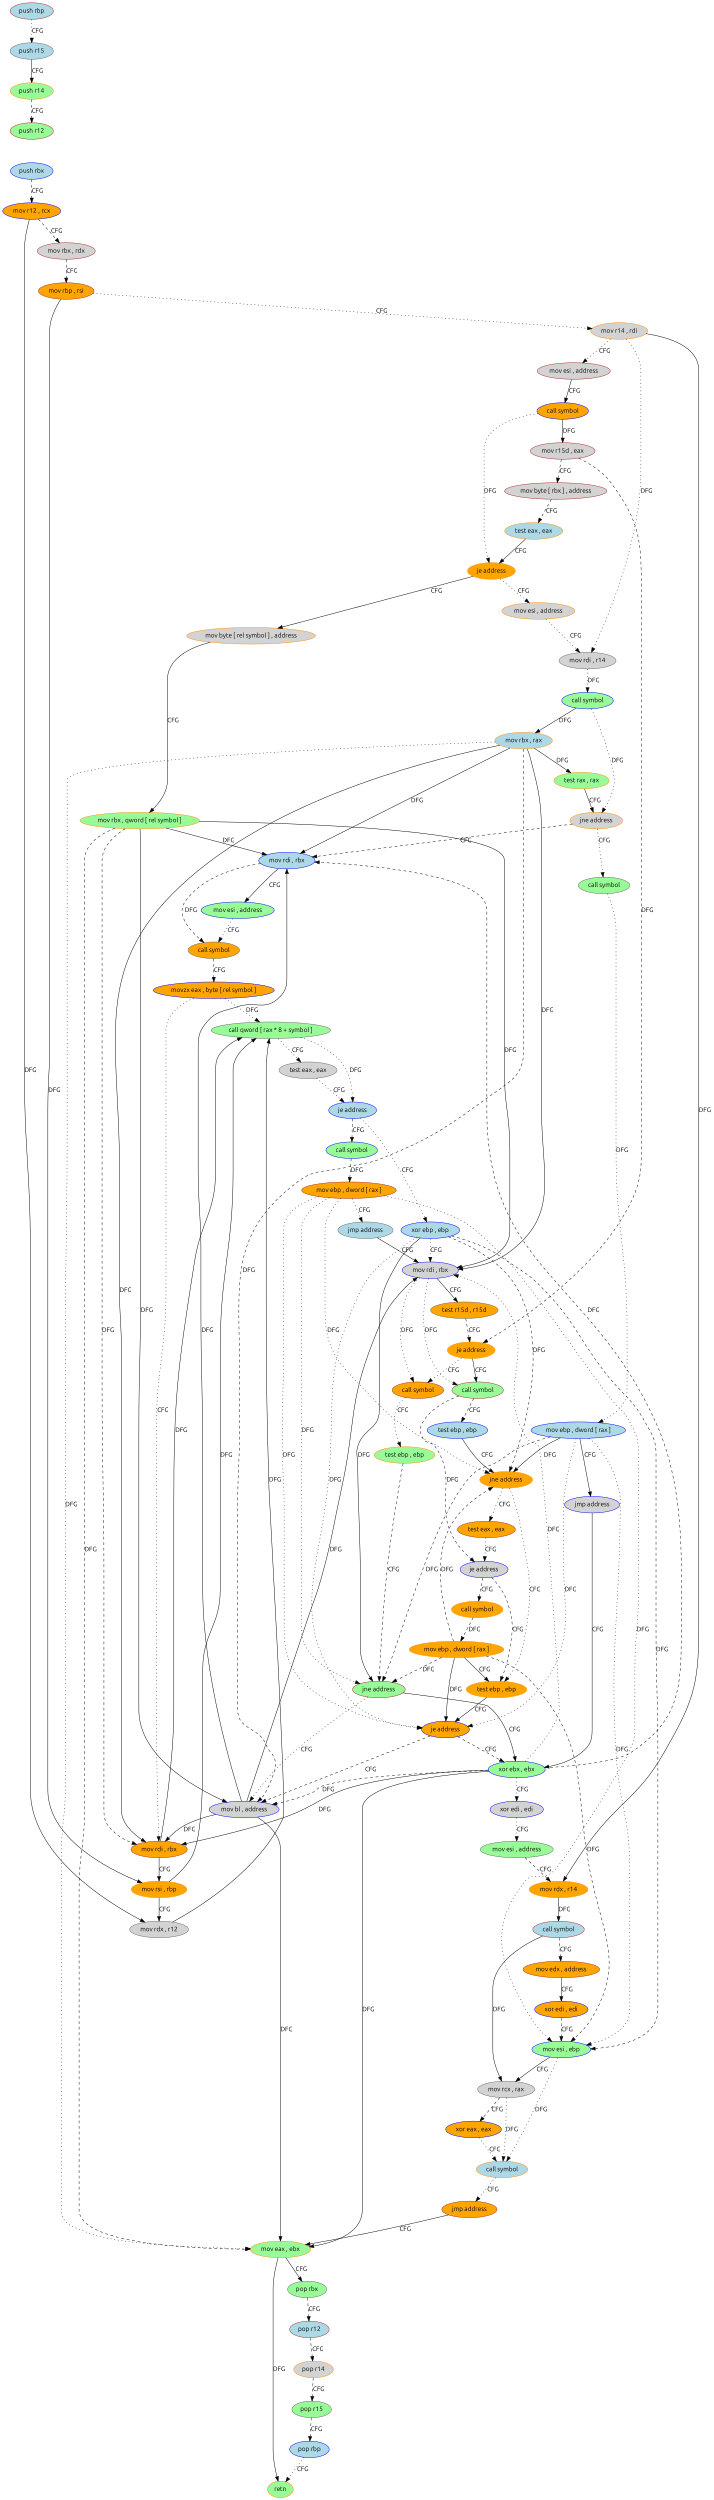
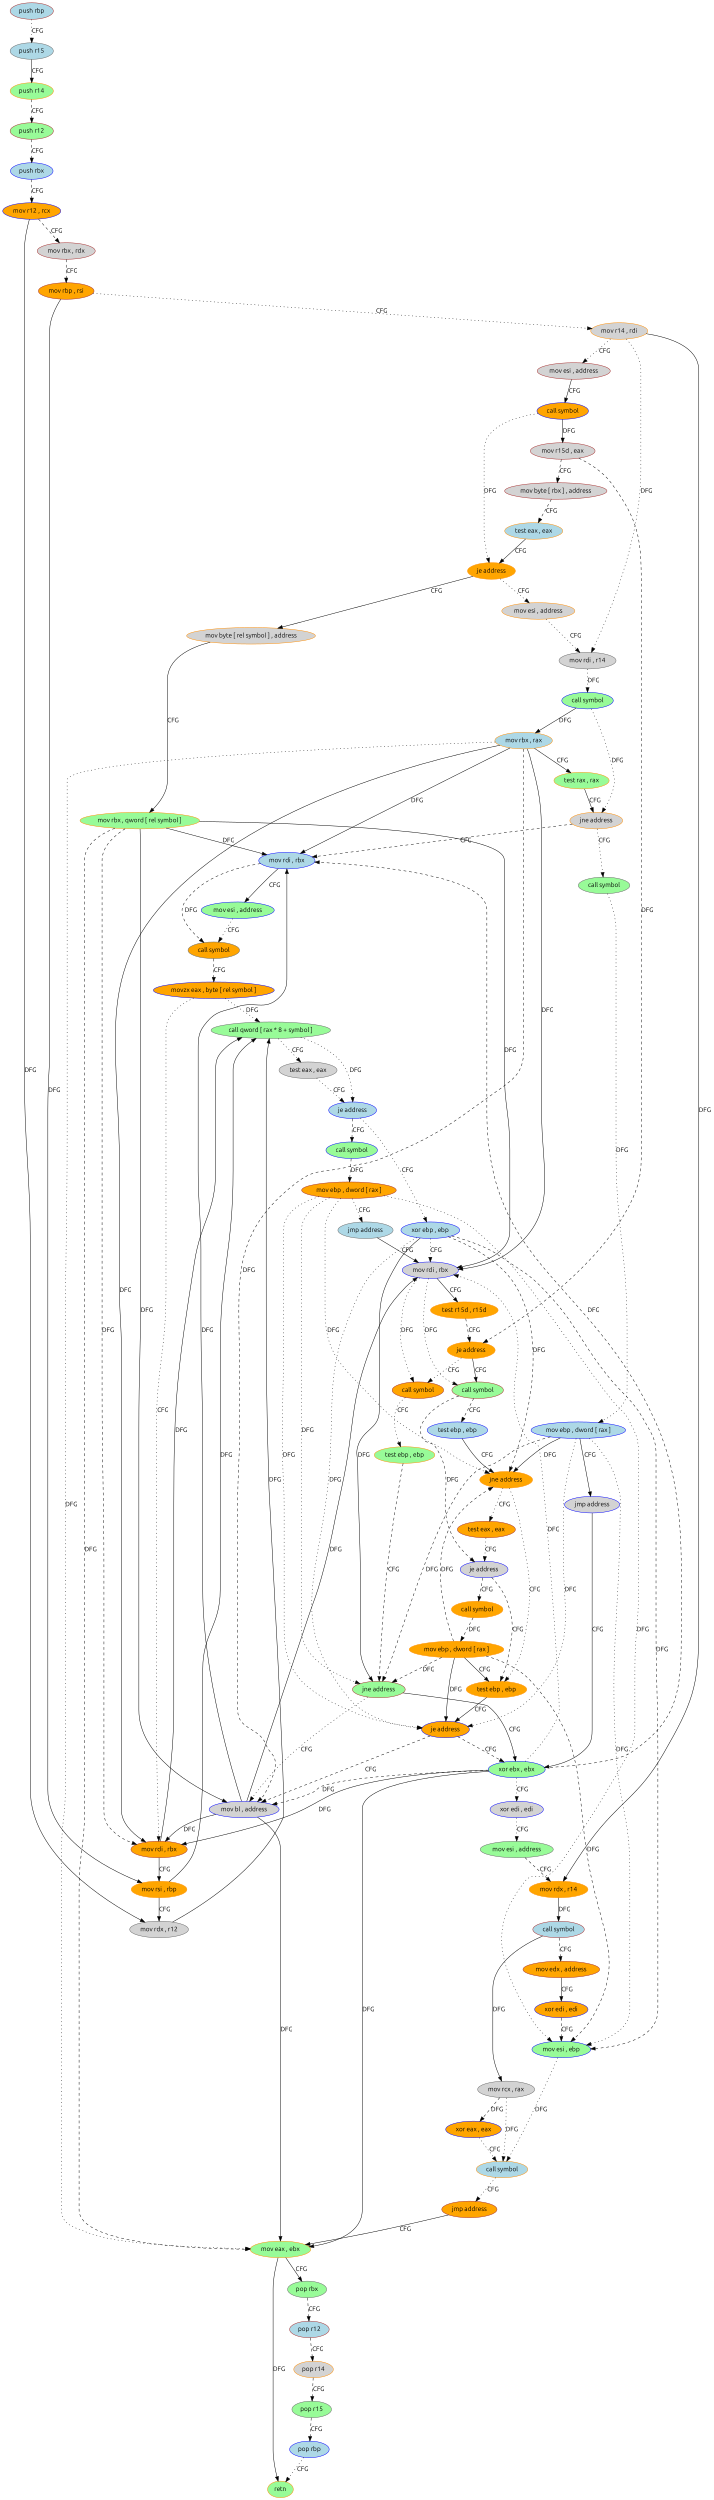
none -> (32, 149)
(562, 761) -> (562, 761)
(464, 1310) -> (464, 1310)
(534, 2068) -> none
(497, 2109) -> (497, 2109)
